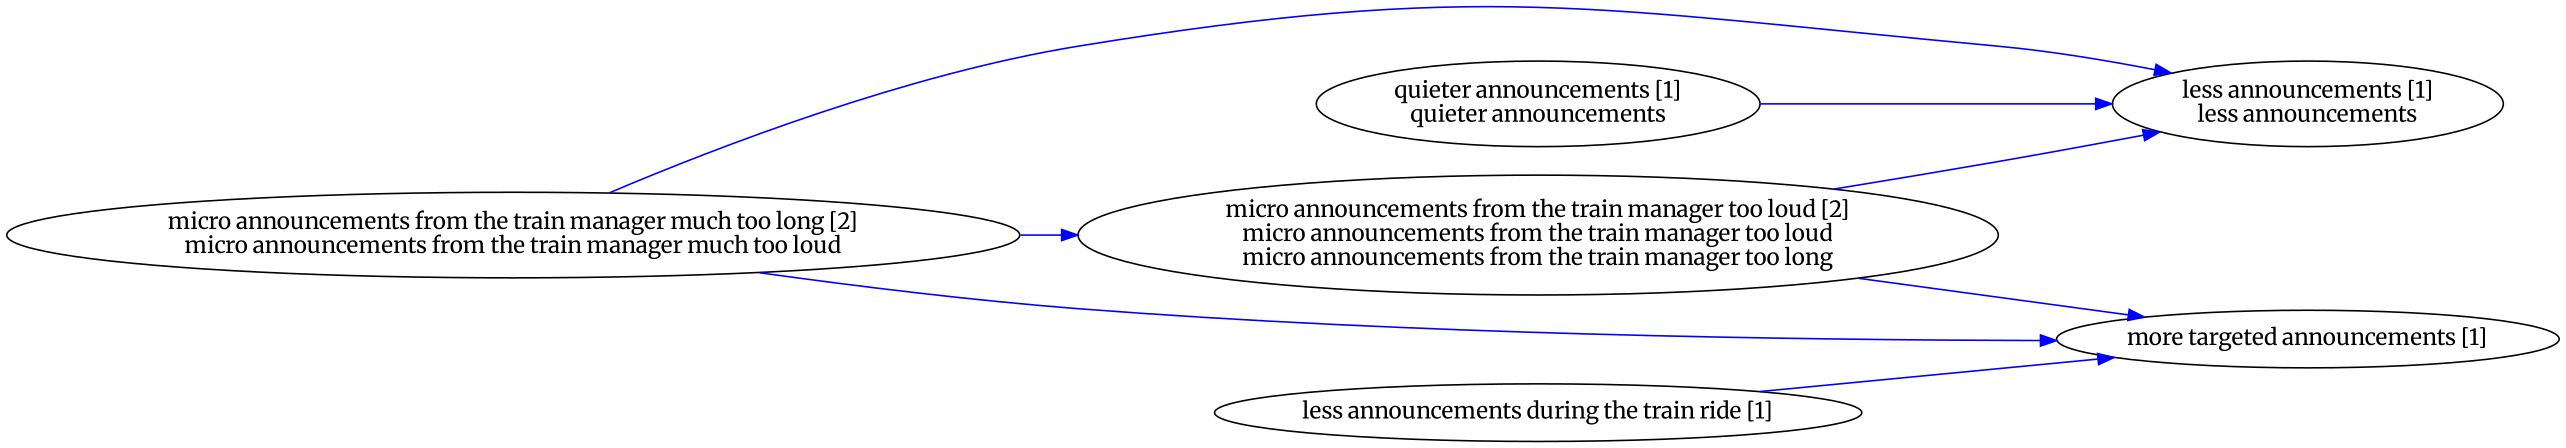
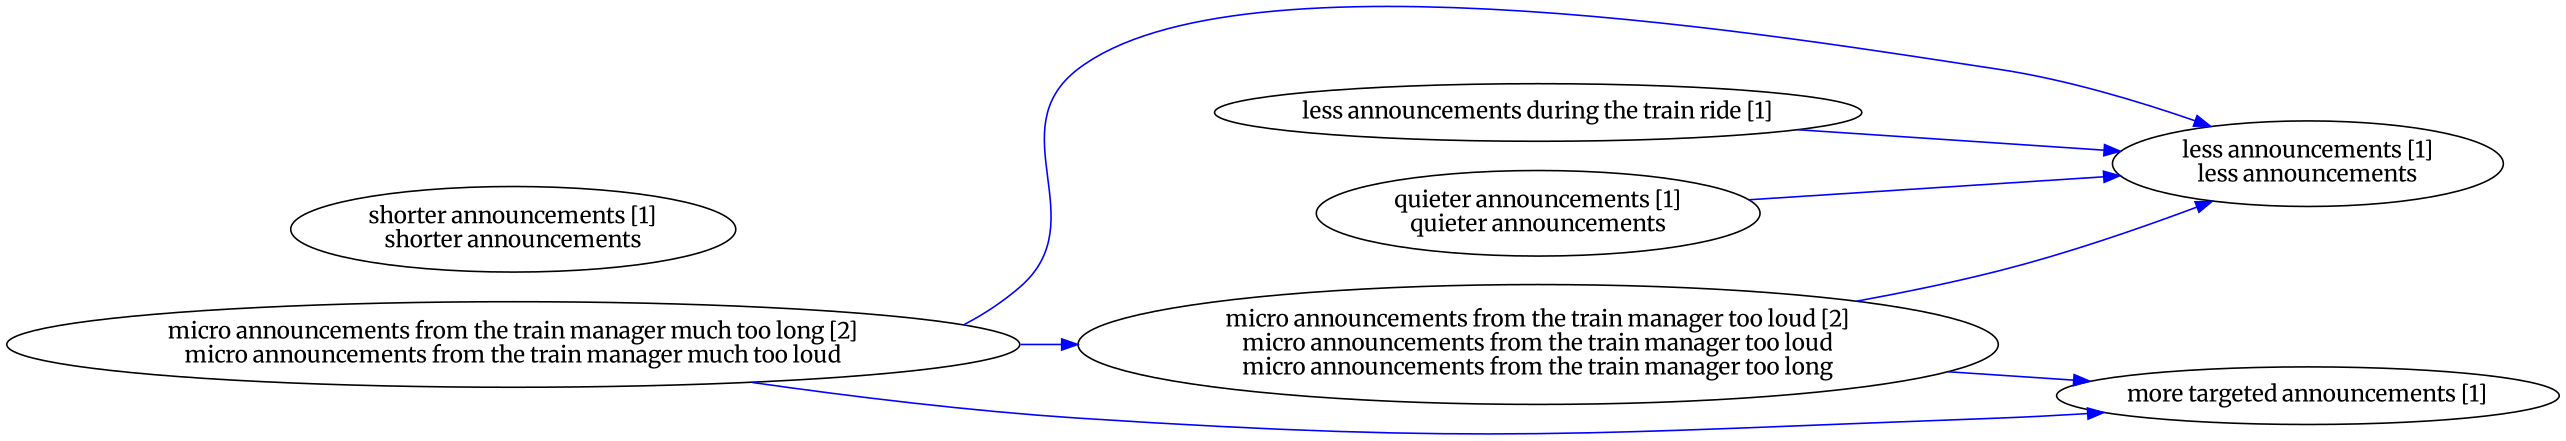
none -> (513, 229)
(1929, 375) -> (1951, 140)
